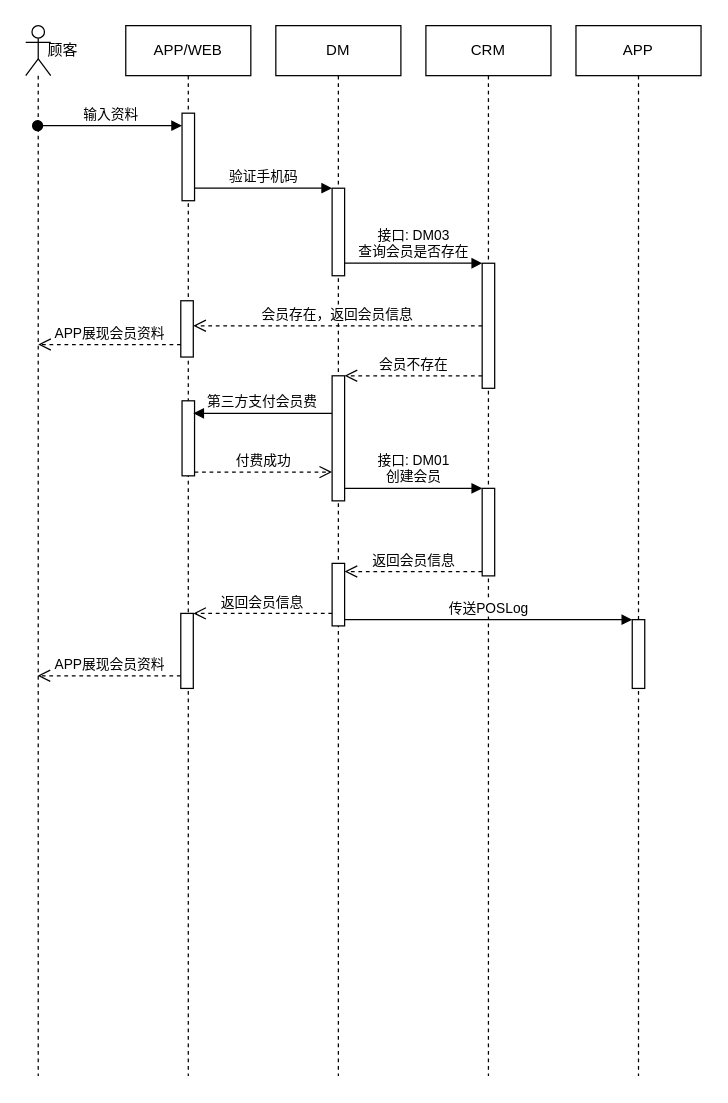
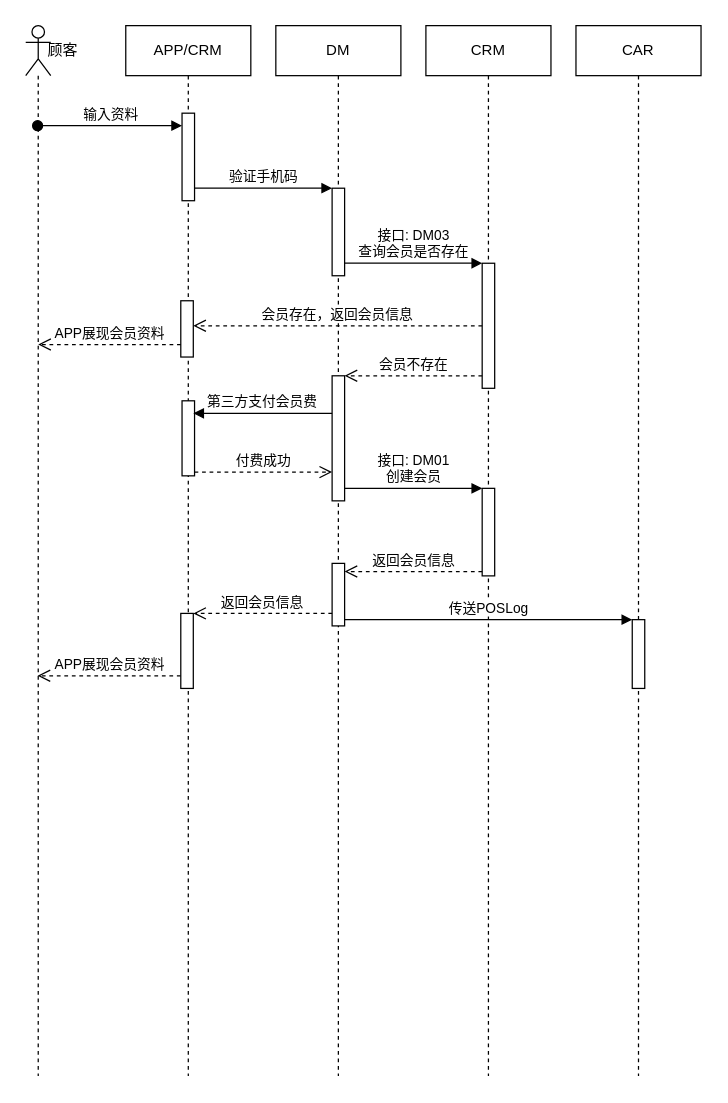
(188, 51) -> (188, 51)
(638, 51) -> (638, 51)
